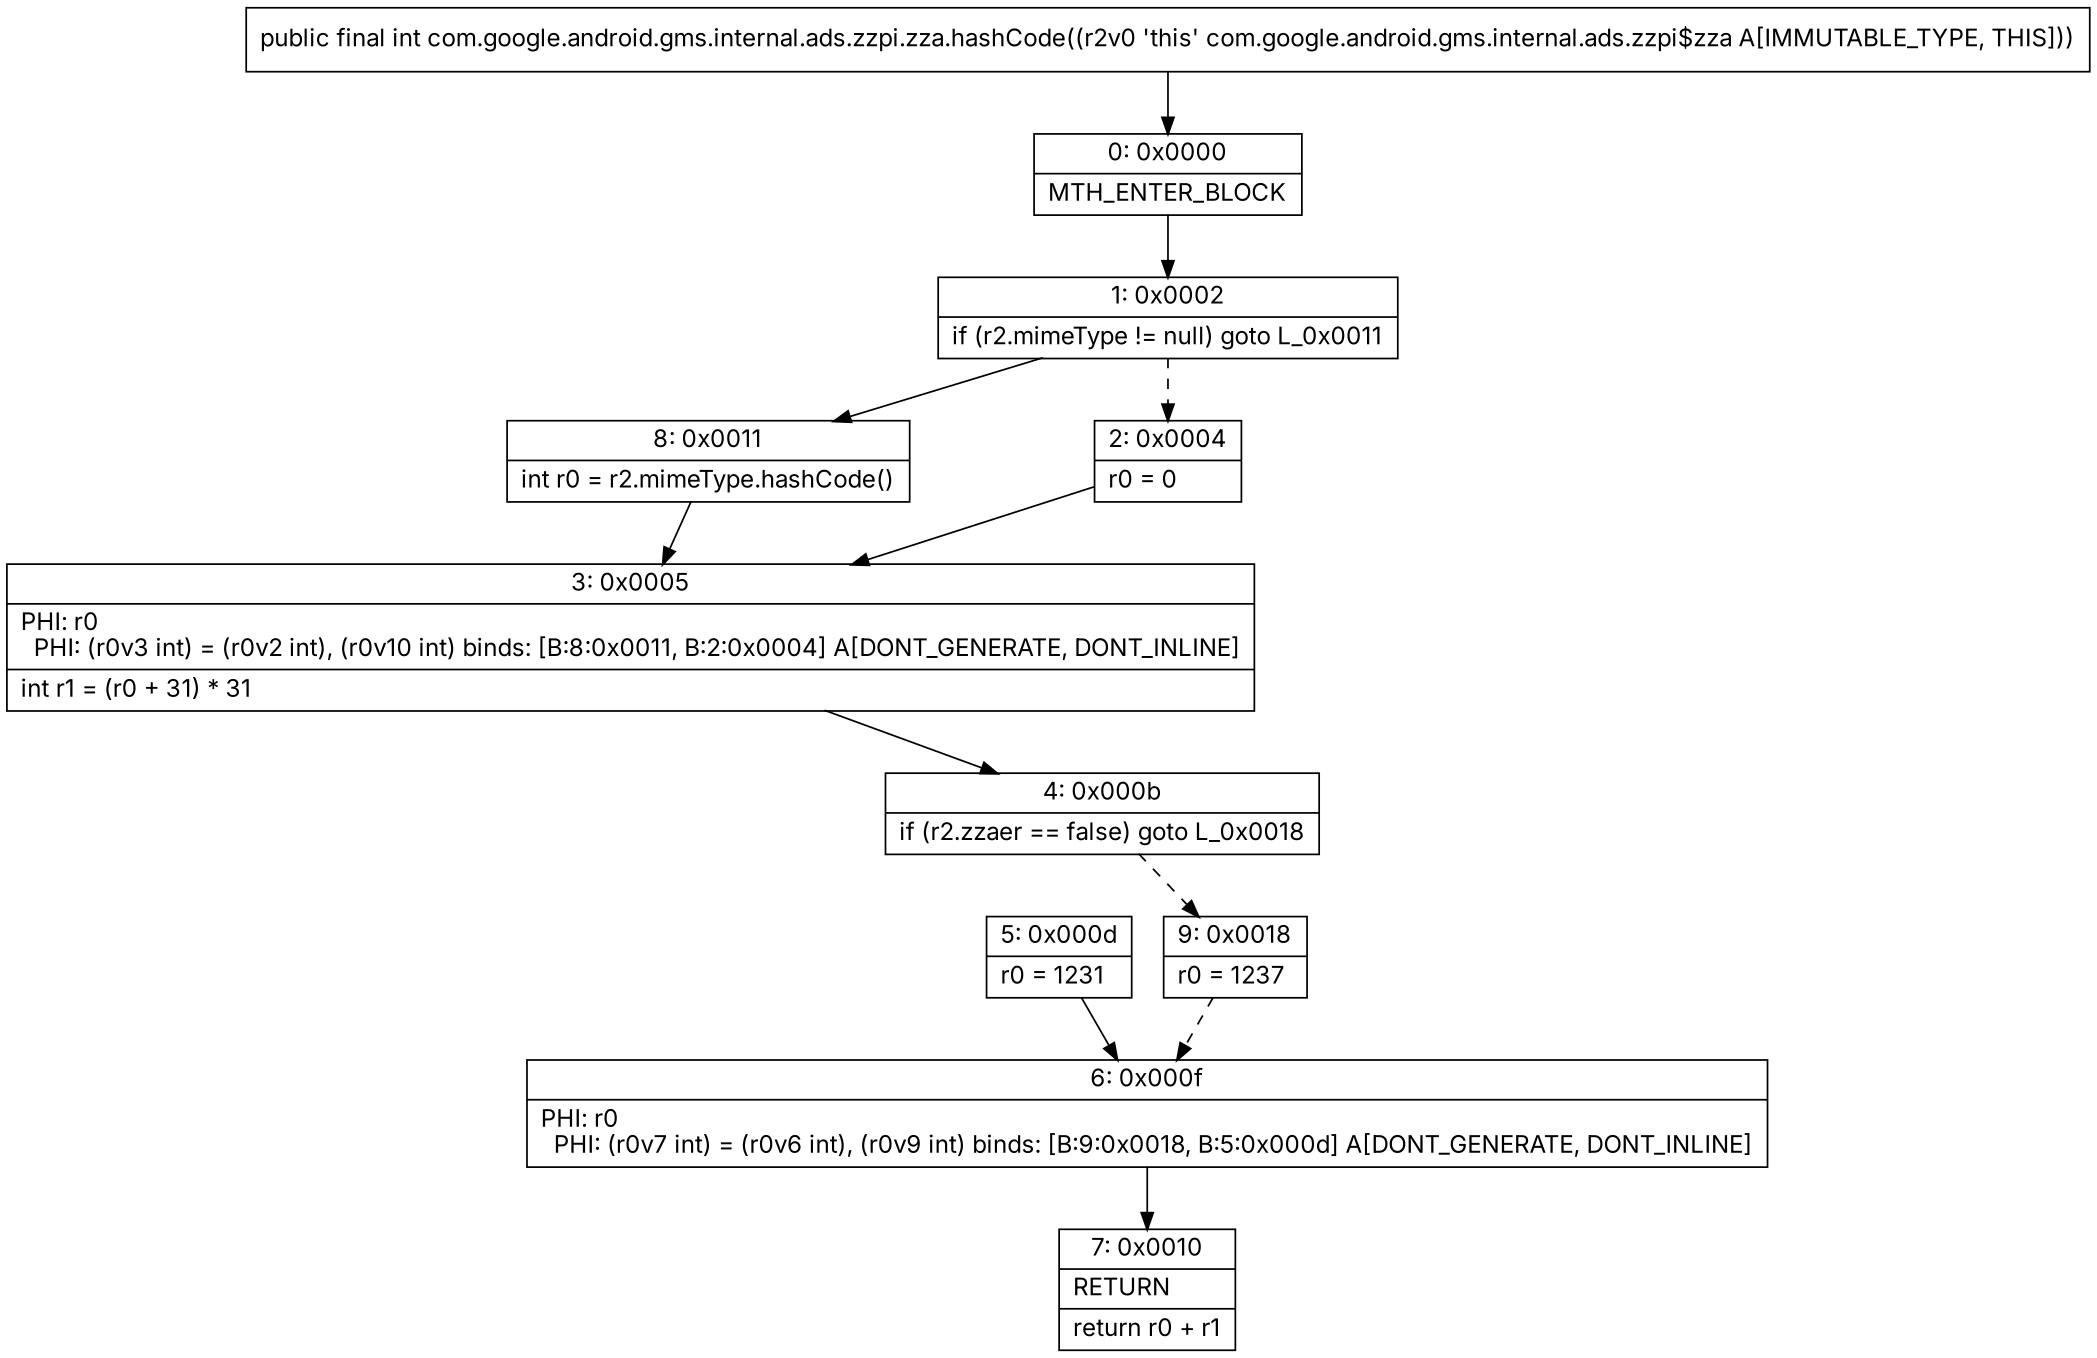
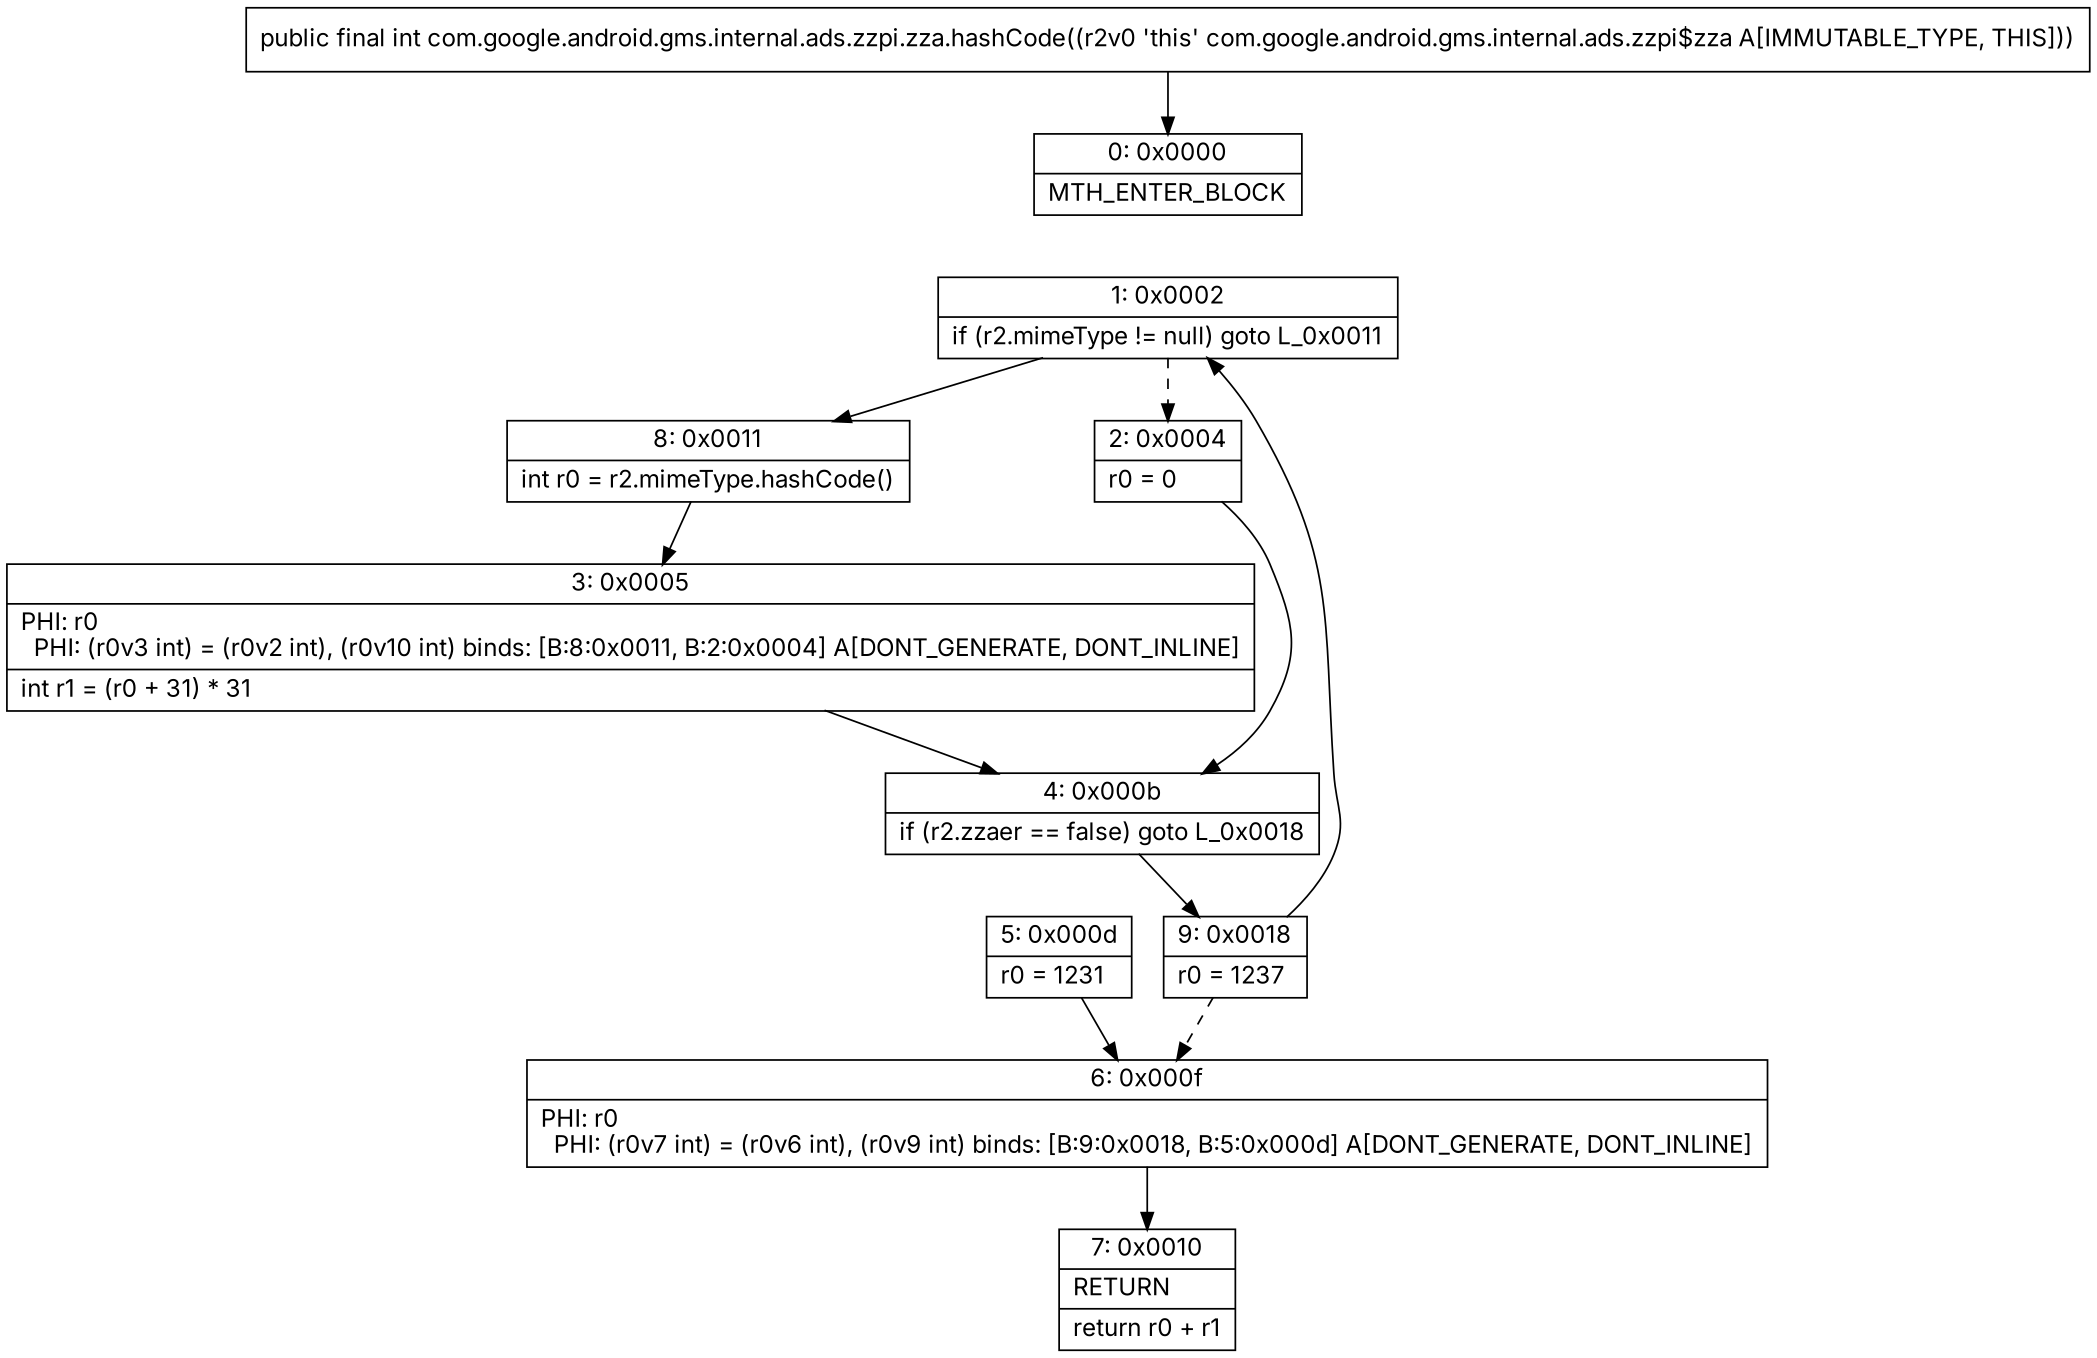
(1168, 237) -> (1327, 640)
(981, 523) -> (1291, 636)
(1163, 879) -> (1163, 879)
